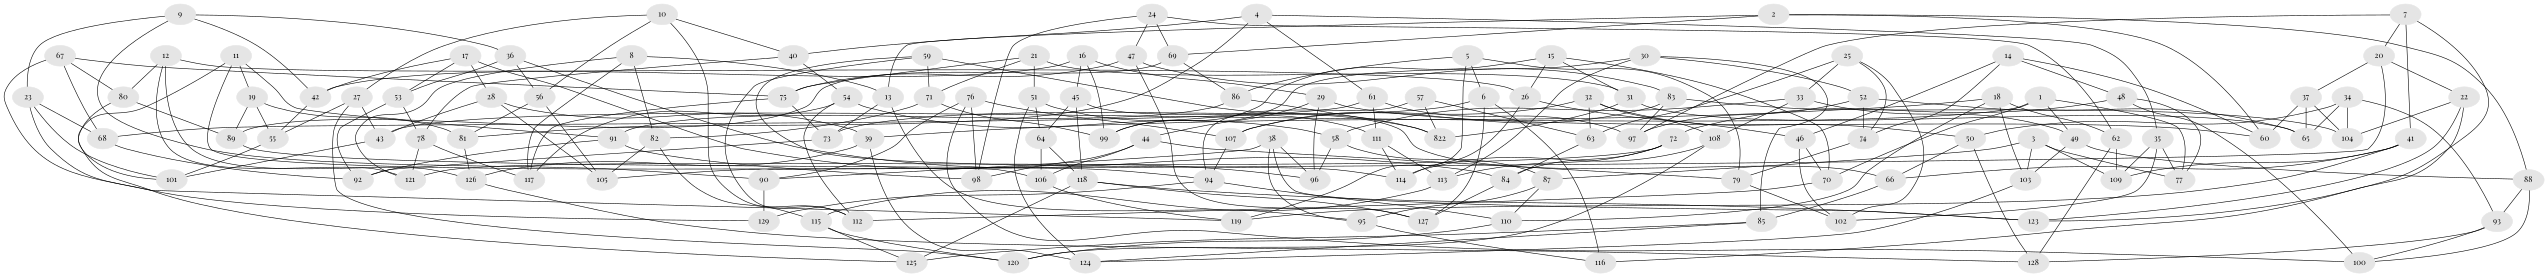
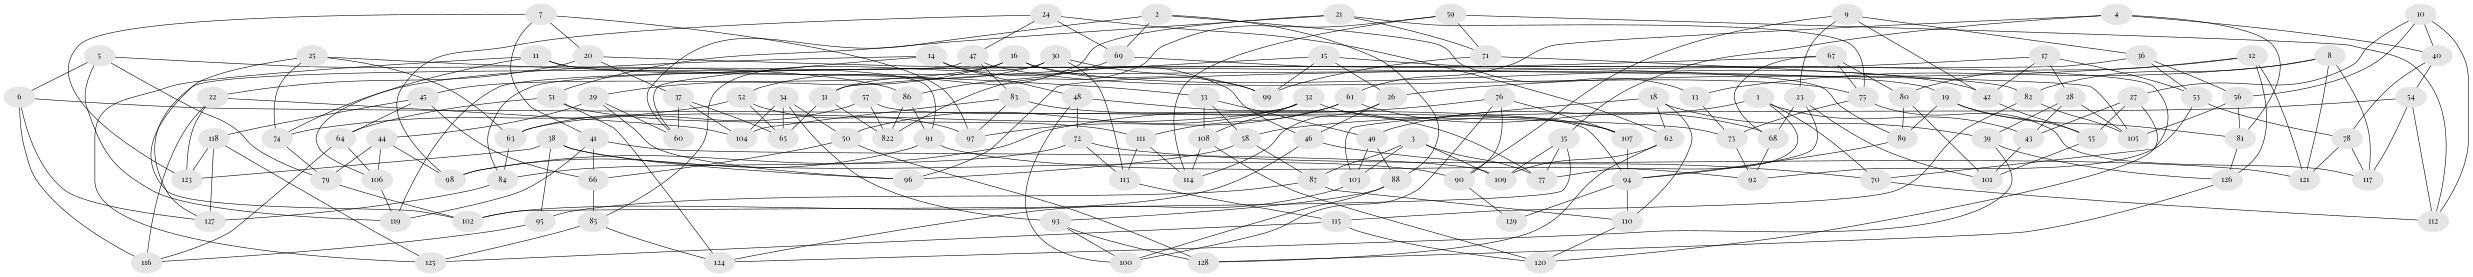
(1062, 159) -> (241, 224)
(1085, 210) -> none
(370, 212) -> (1805, 153)
